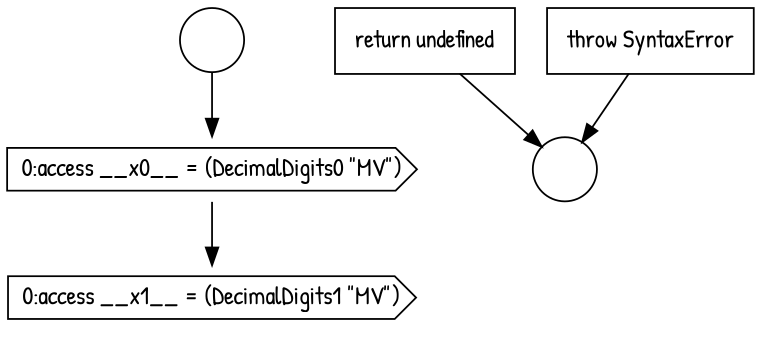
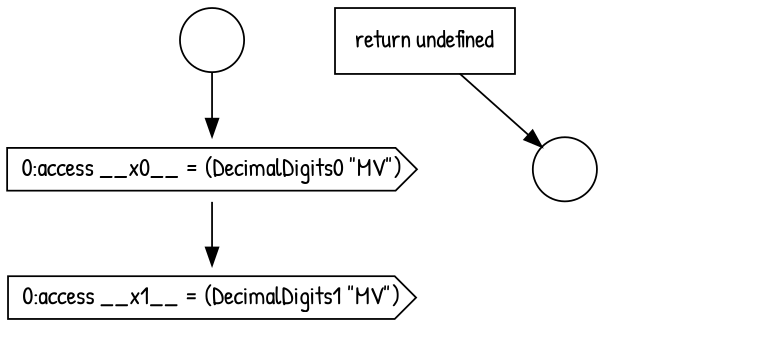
(650, 40) -> none
